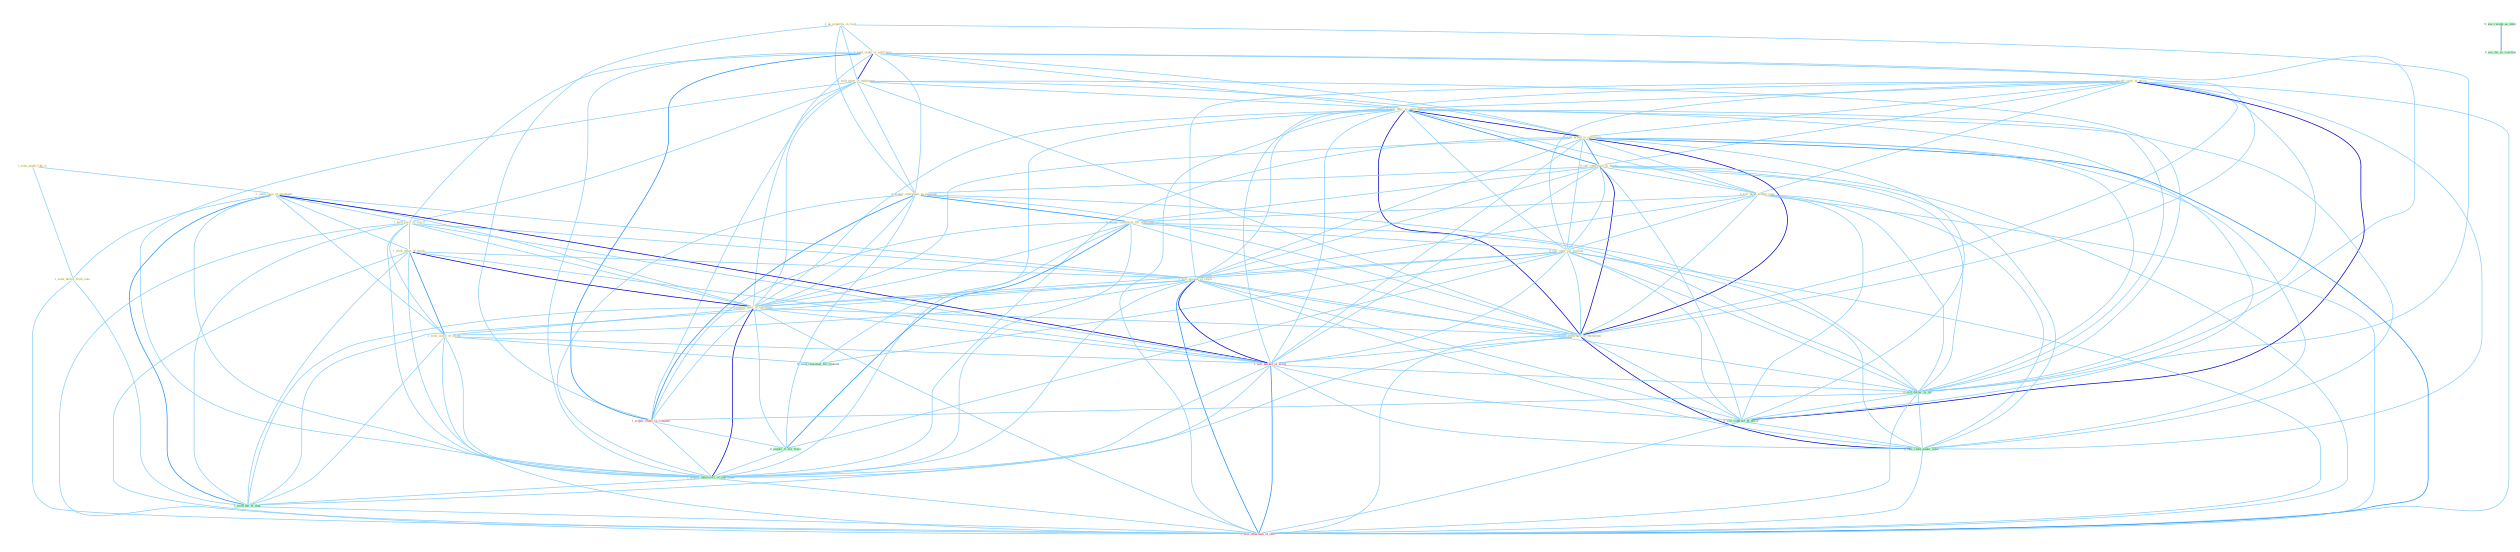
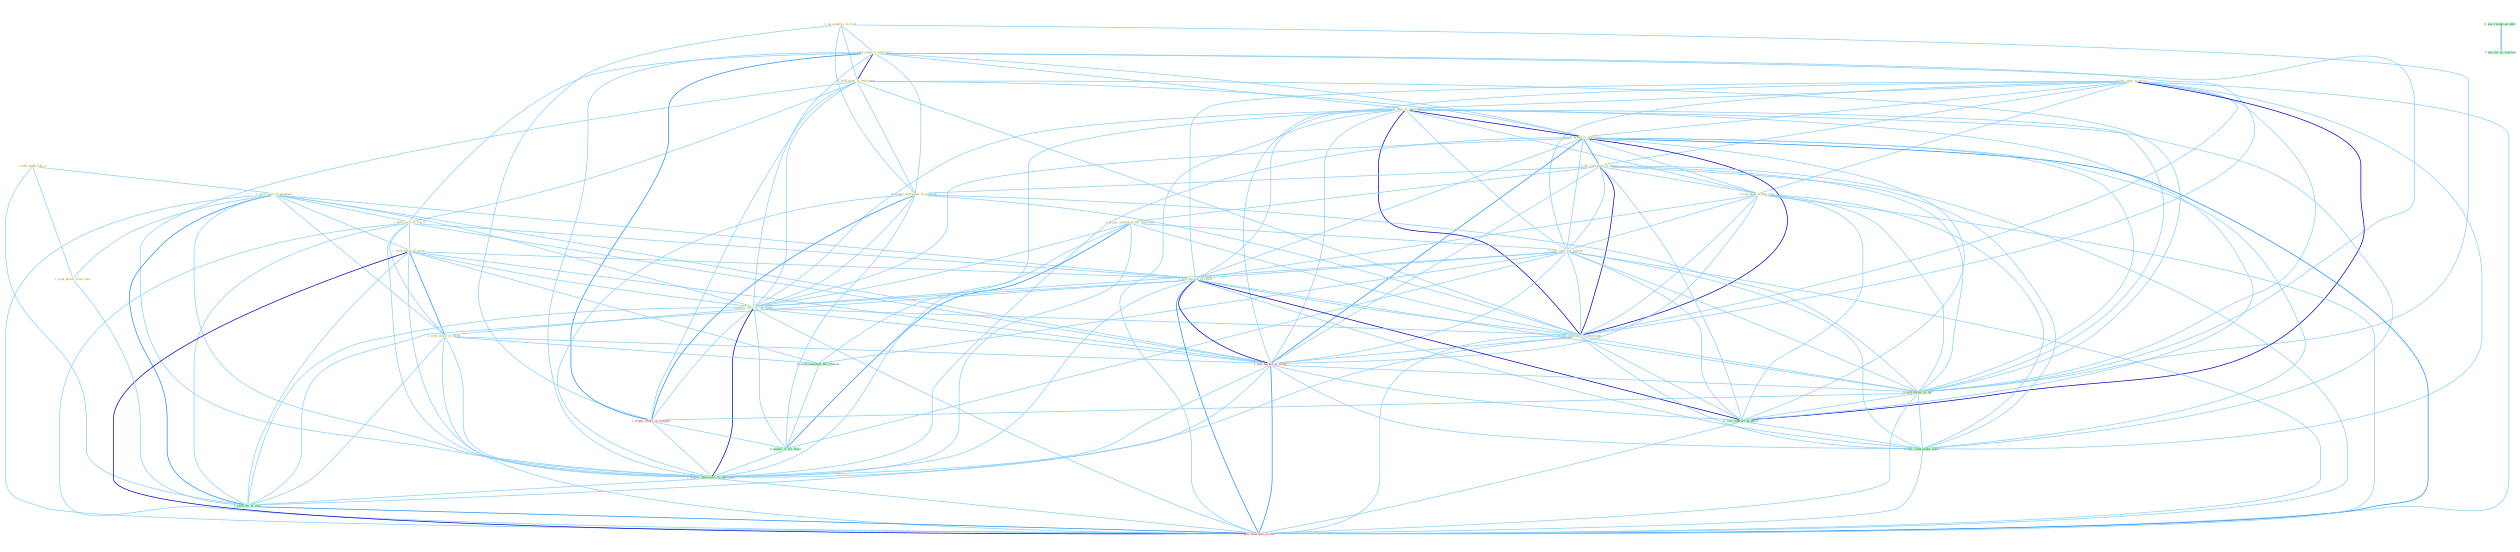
(1131, 95) -> none
(1531, 146) -> none
(1023, 208) -> none
(1429, 209) -> (1551, 347)
(1408, 220) -> none
(1385, 231) -> (1749, 364)
(1427, 251) -> (1427, 251)
(838, 260) -> none
(581, 266) -> none
(774, 276) -> (774, 276)
(579, 284) -> (579, 284)
none -> (594, 302)
(807, 322) -> none
(1482, 353) -> (1442, 343)
none -> (78, 380)
(1918, 393) -> (1918, 393)
none -> (803, 407)
(1803, 441) -> (1803, 441)
(167, 499) -> (167, 499)
(307, 520) -> (388, 524)
(753, 520) -> (753, 520)
